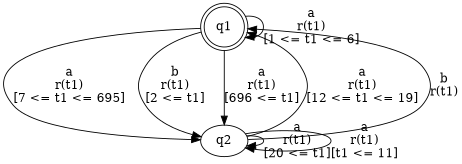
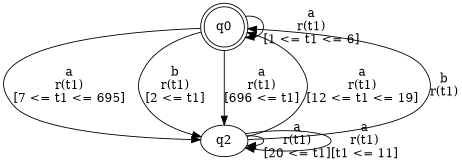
(224, 27) -> (224, 27)
